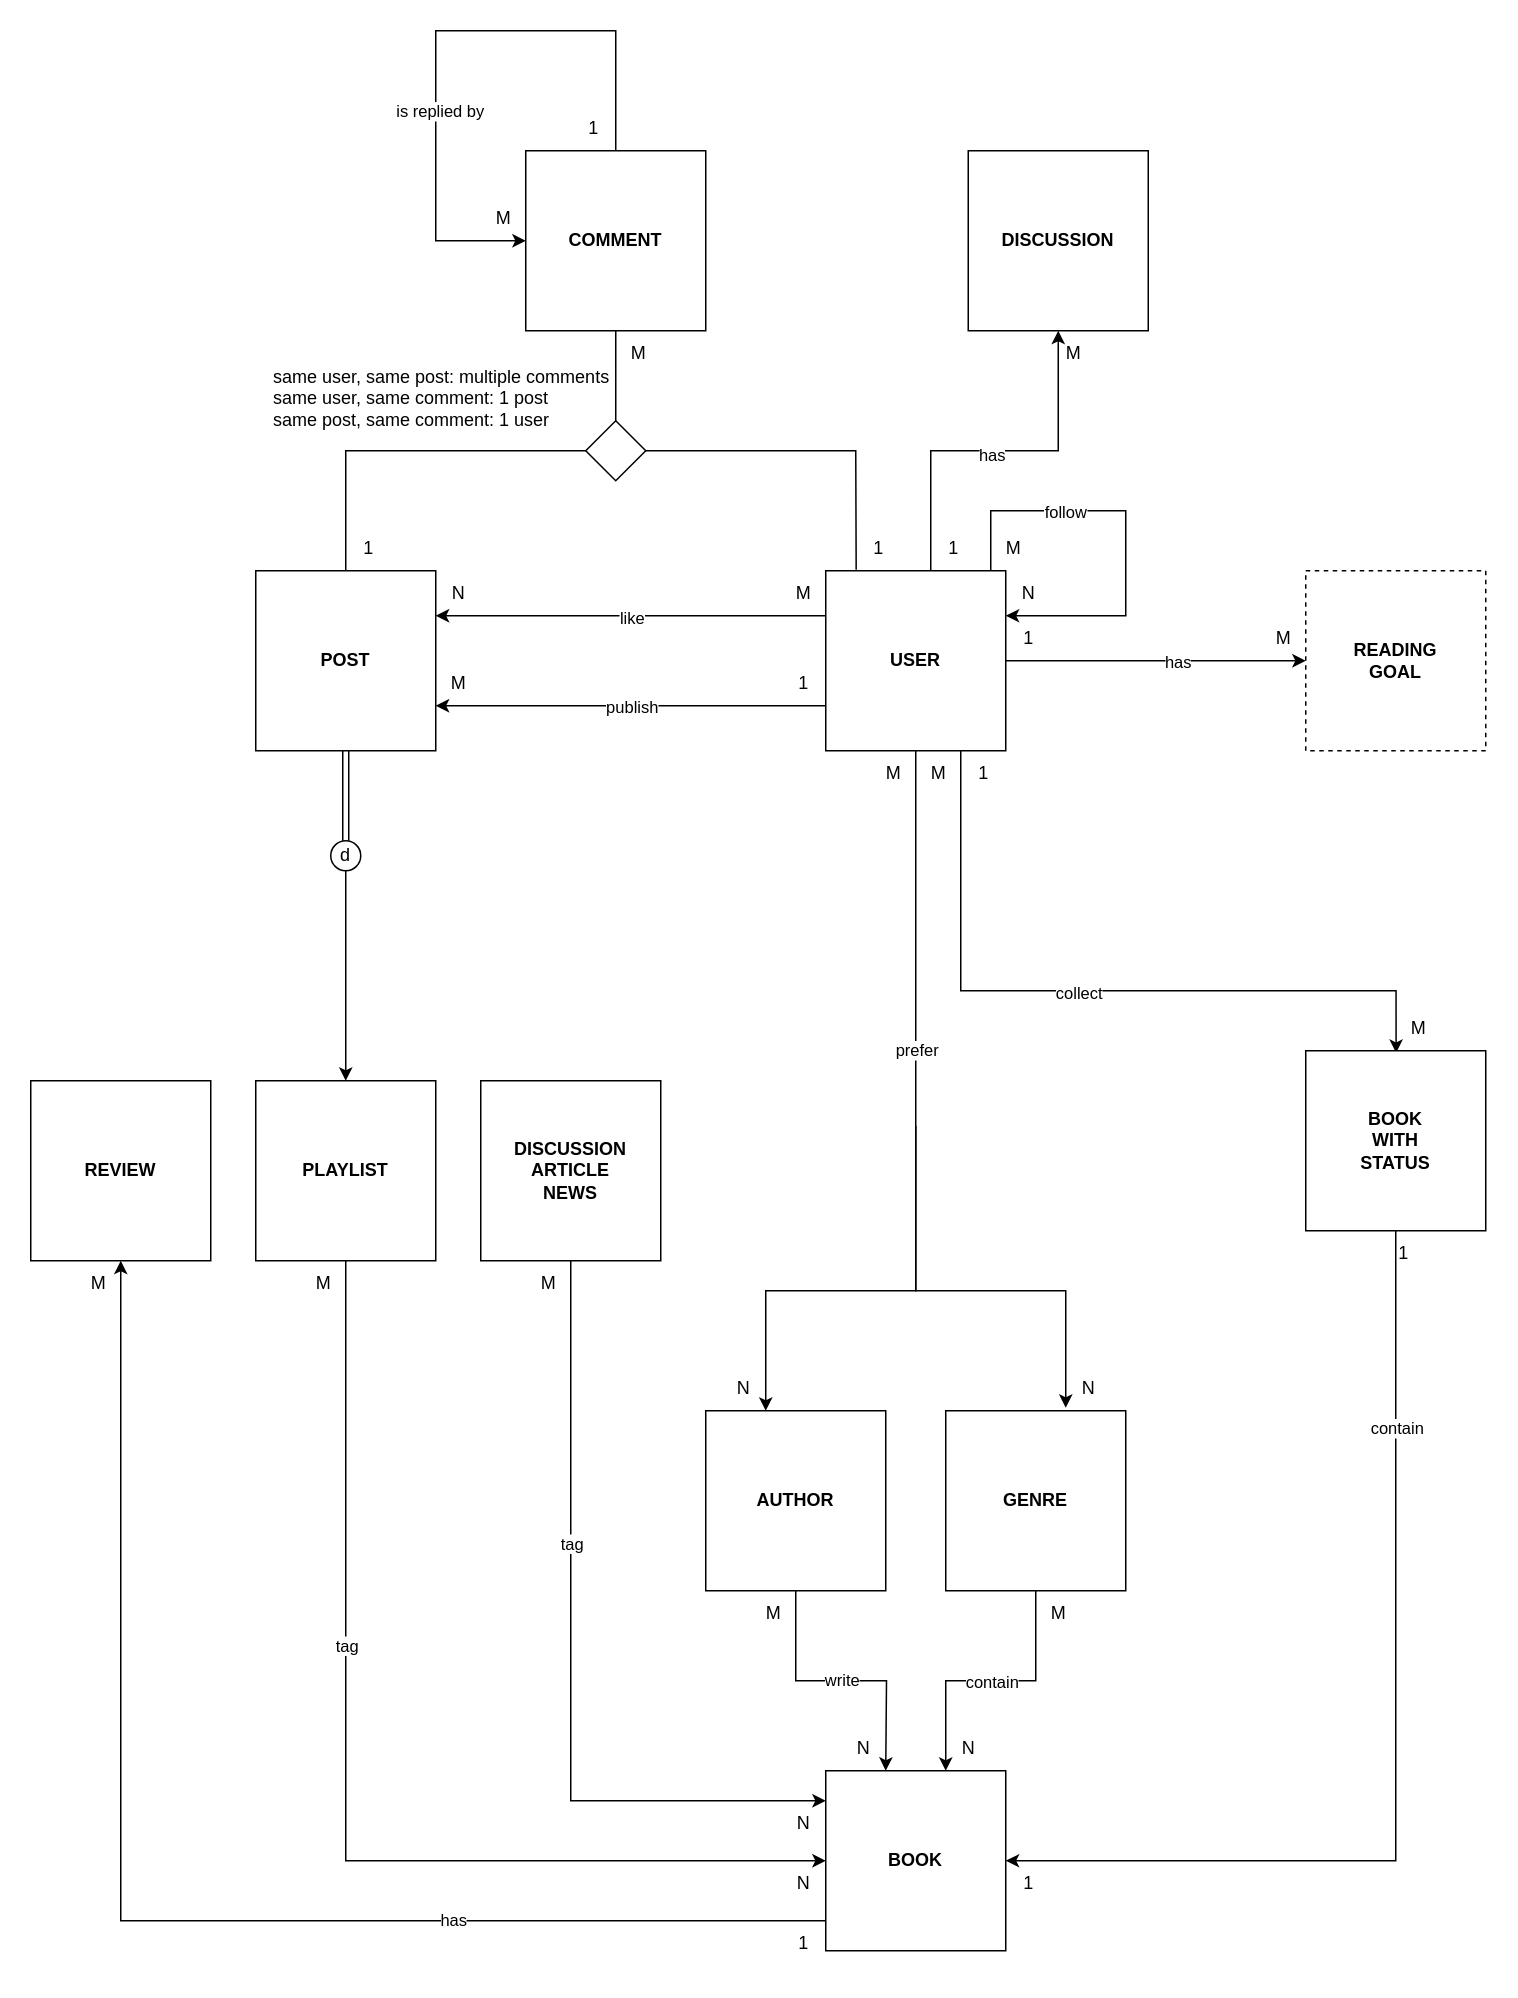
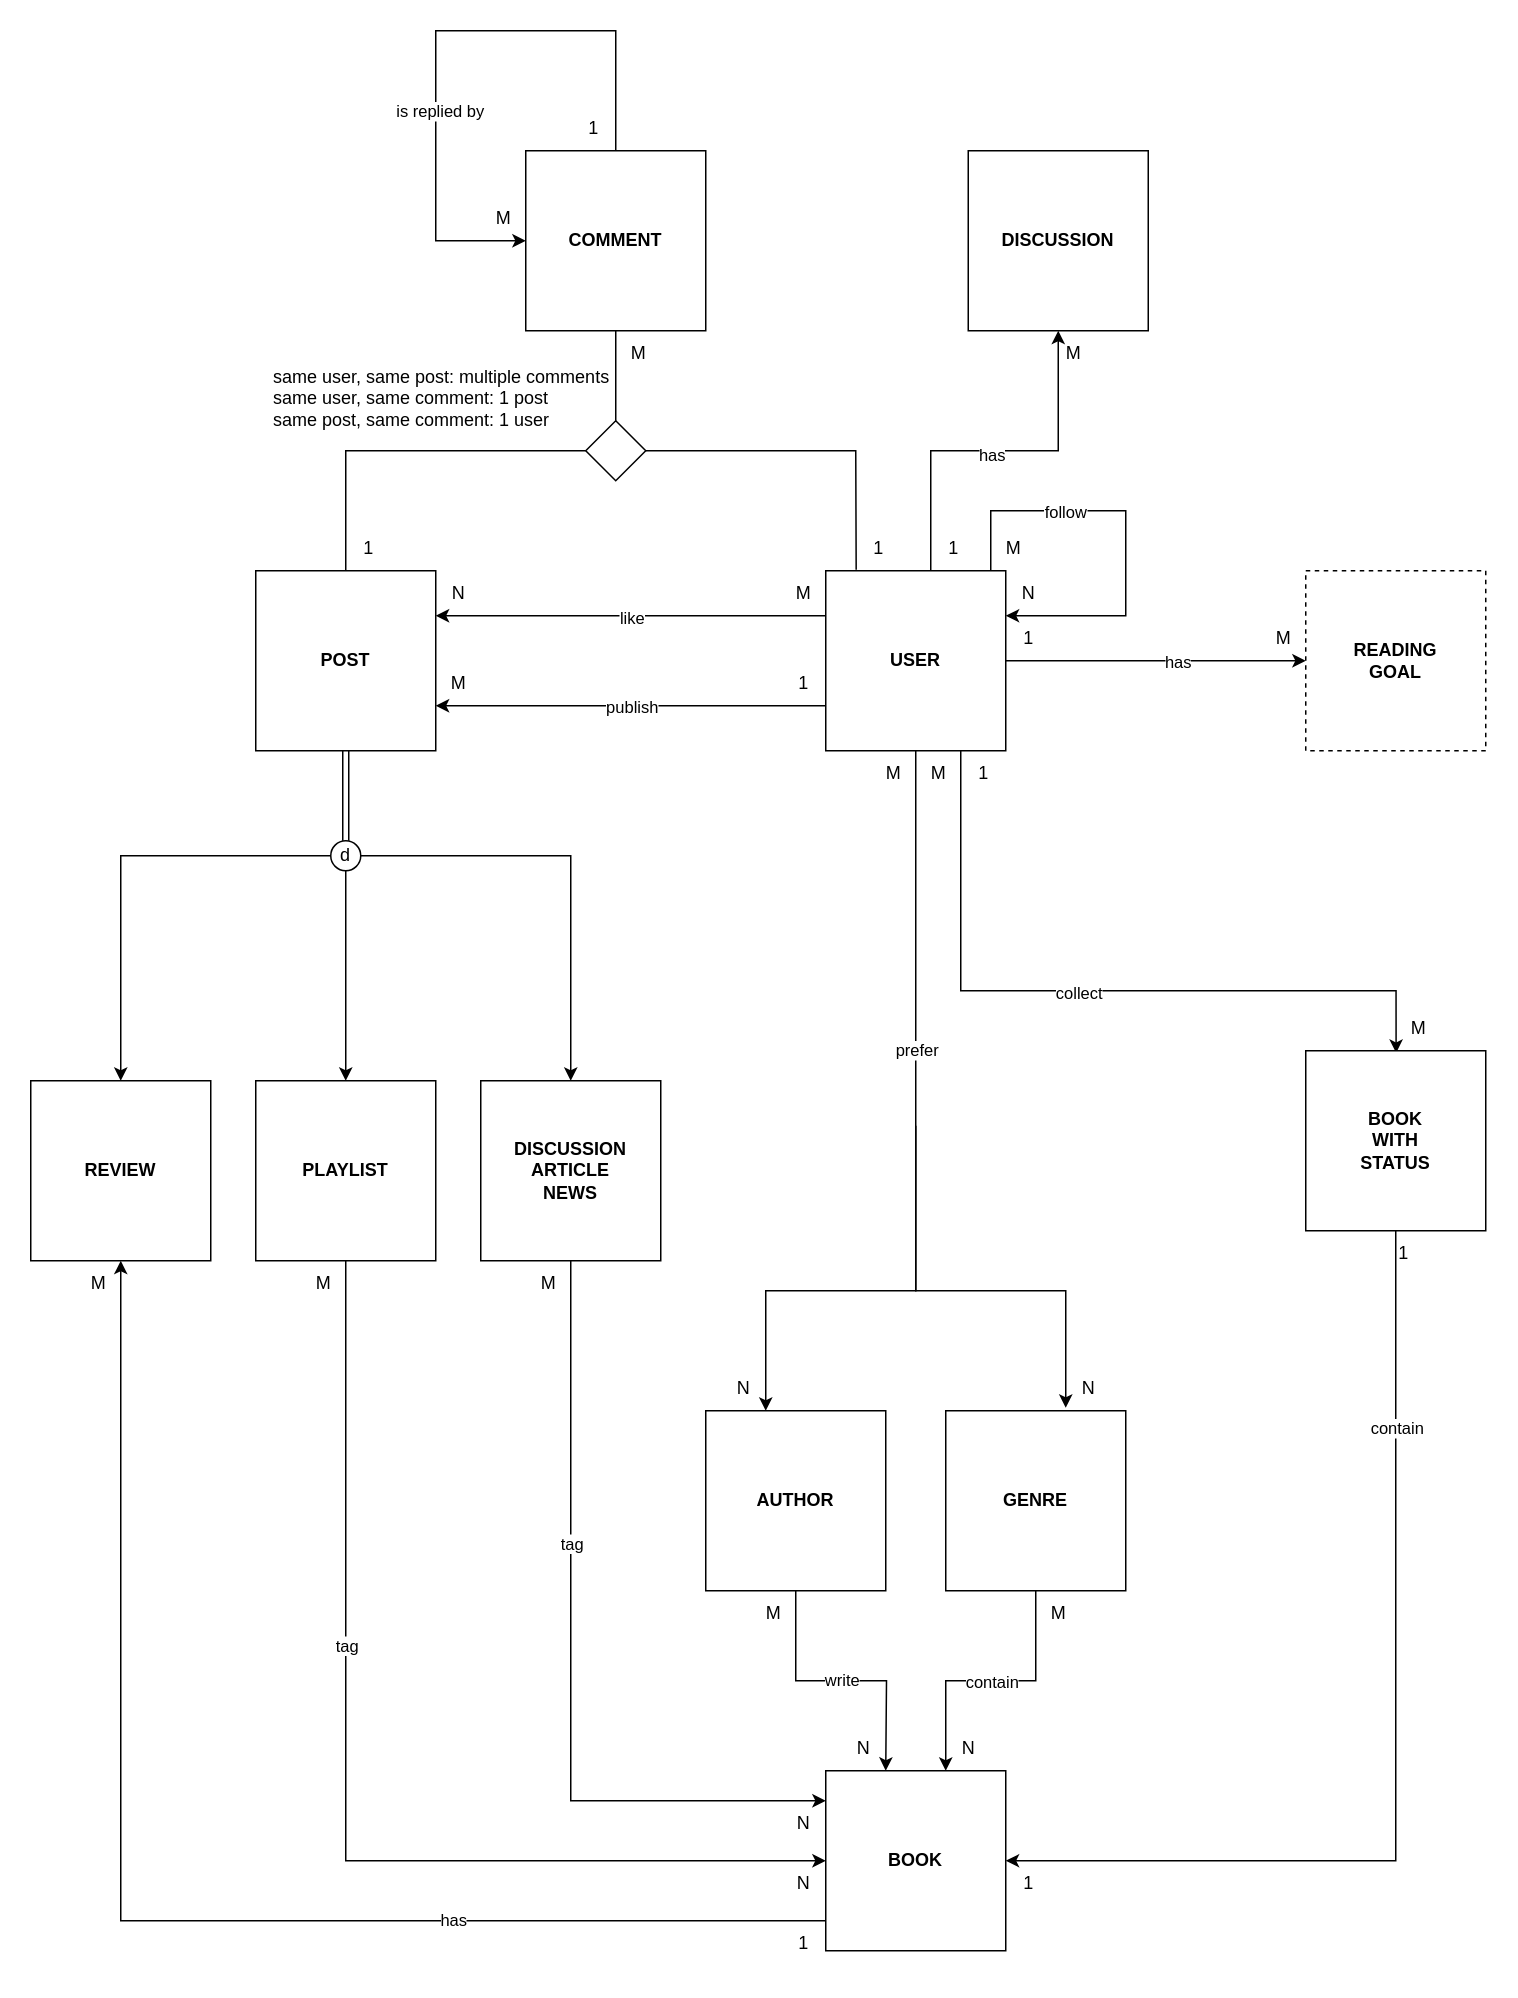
none -> (121, 858)
none -> (571, 858)
